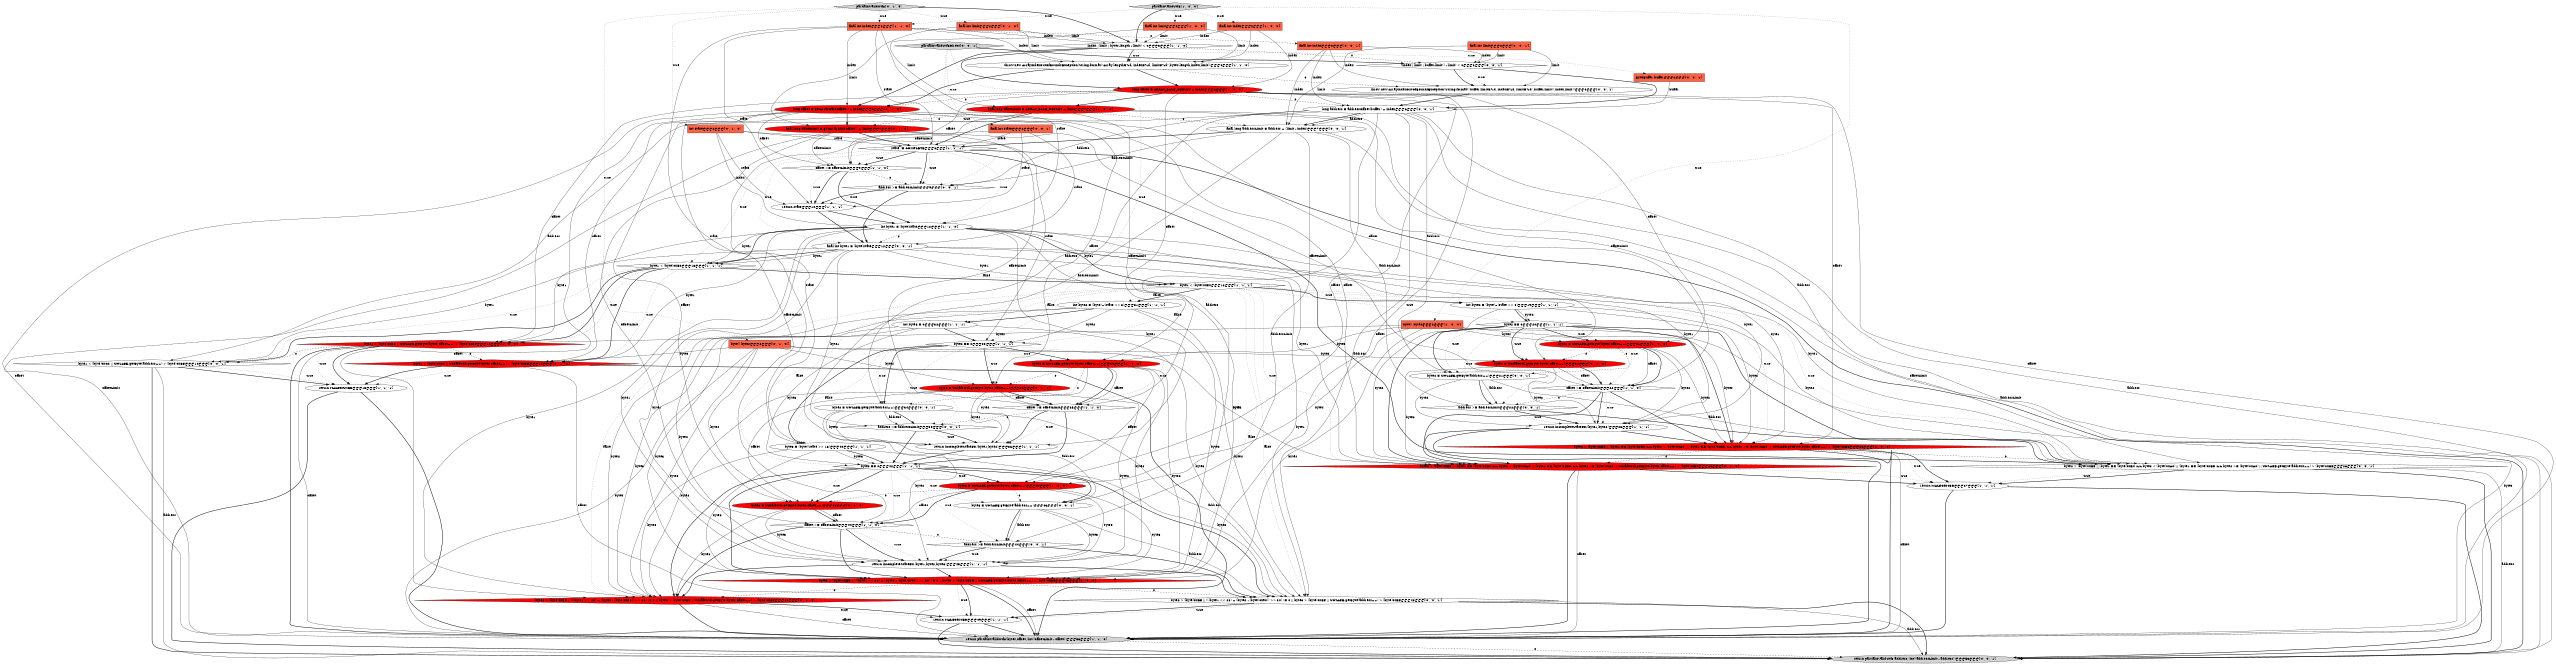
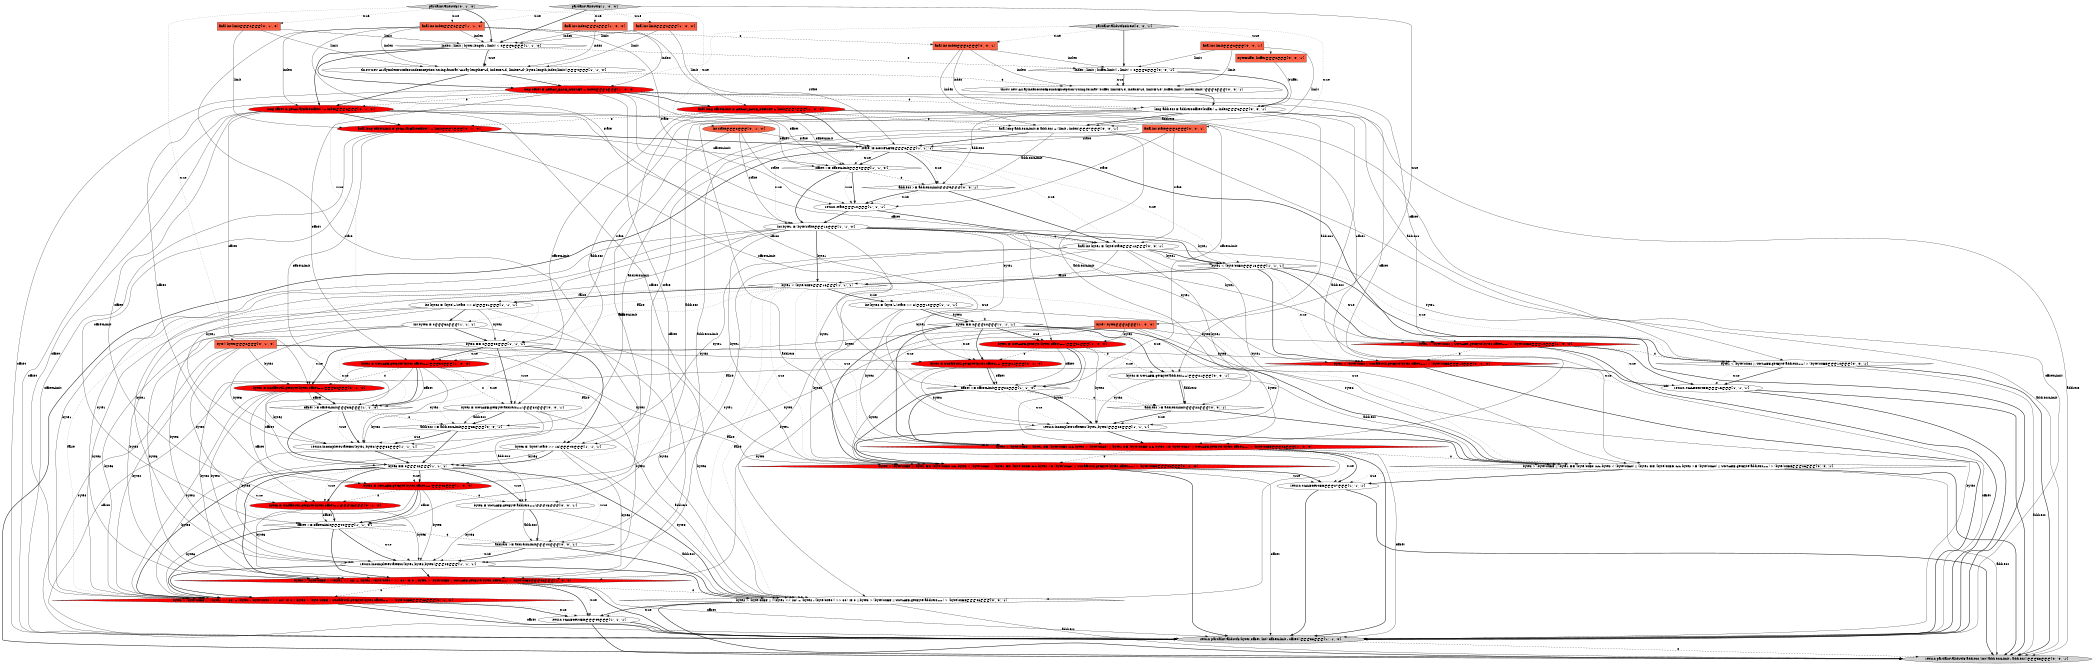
(1818, 20) -> (1264, 13)
(715, 129) -> (739, 129)
(986, 133) -> (1052, 35)
(740, 178) -> (753, 178)
